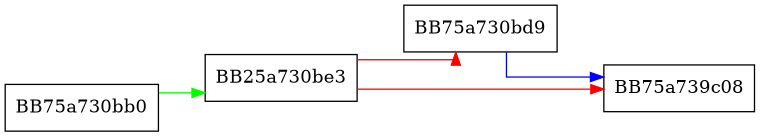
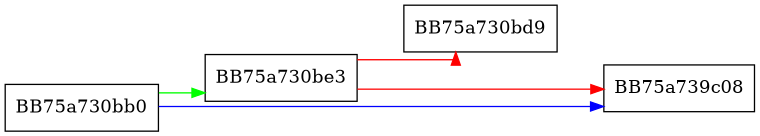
(536, 77) -> (375, 106)
(281, 78) -> (281, 78)
